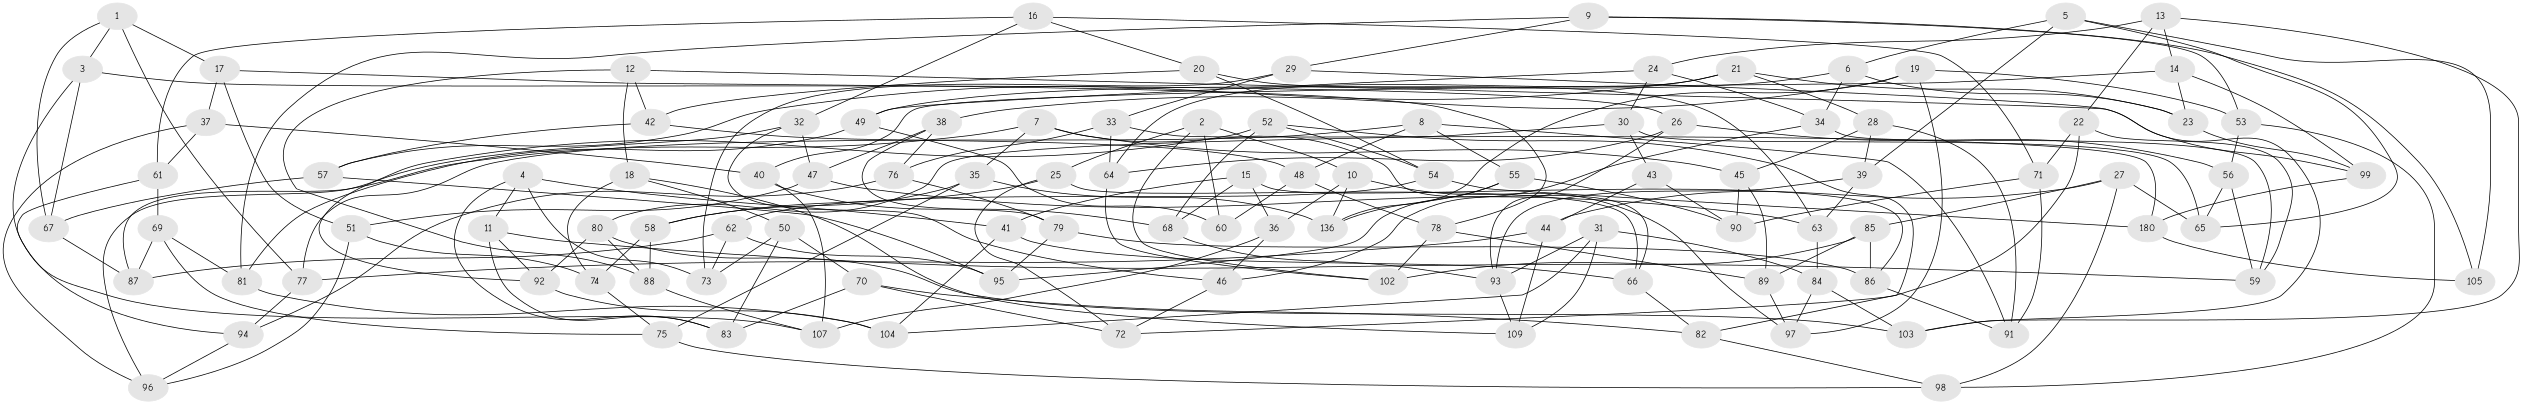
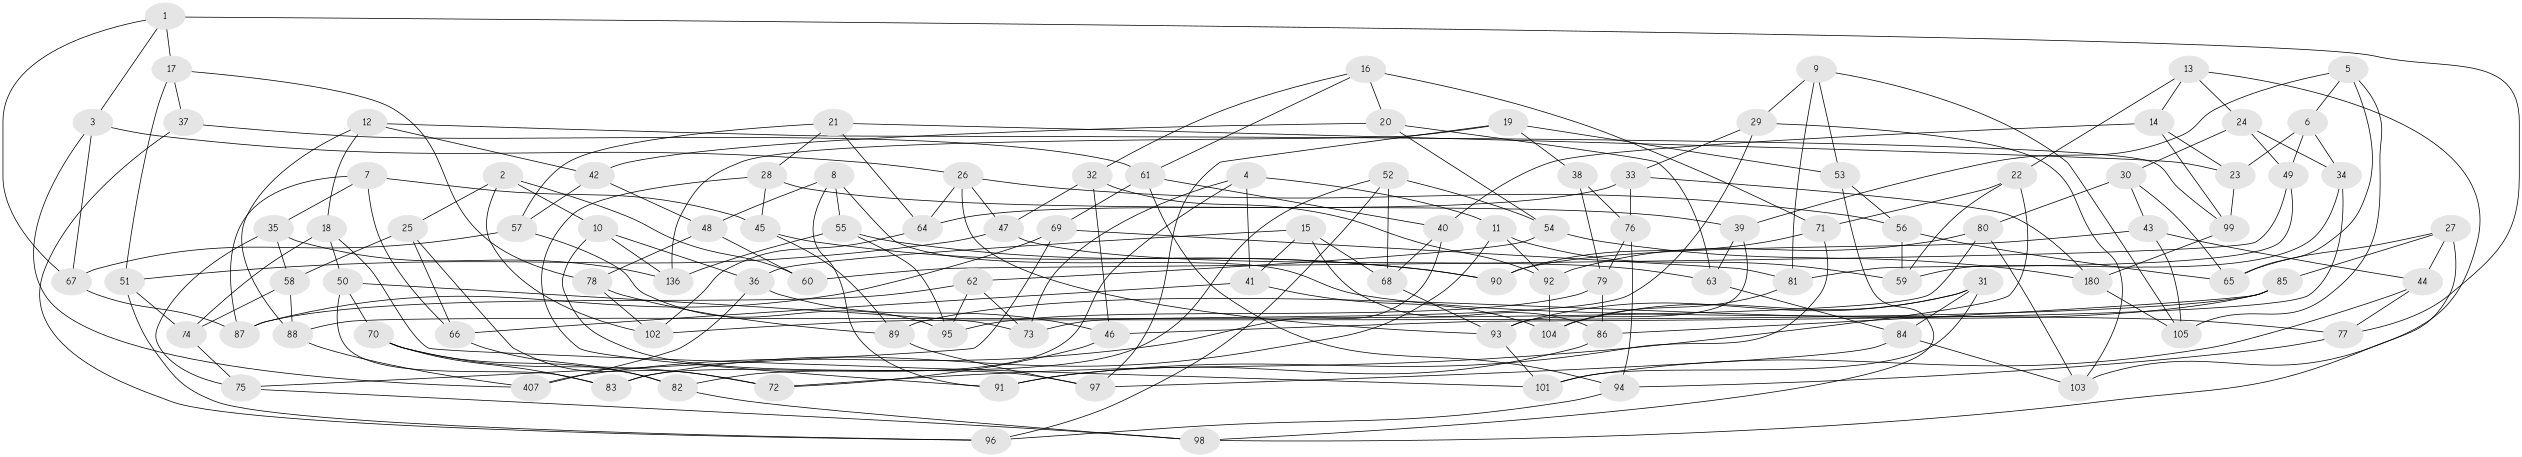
(419, 140) -> (1236, 192)
(860, 155) -> (981, 198)
none -> (2174, 279)
(820, 335) -> (531, 388)
(1516, 335) -> (1543, 388)
